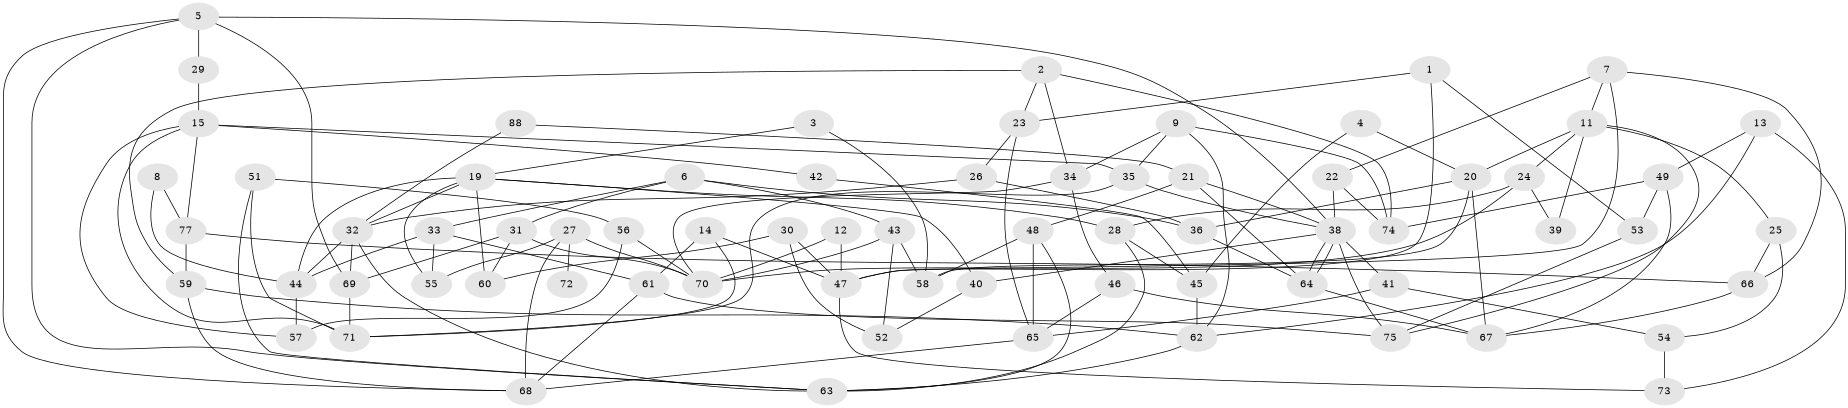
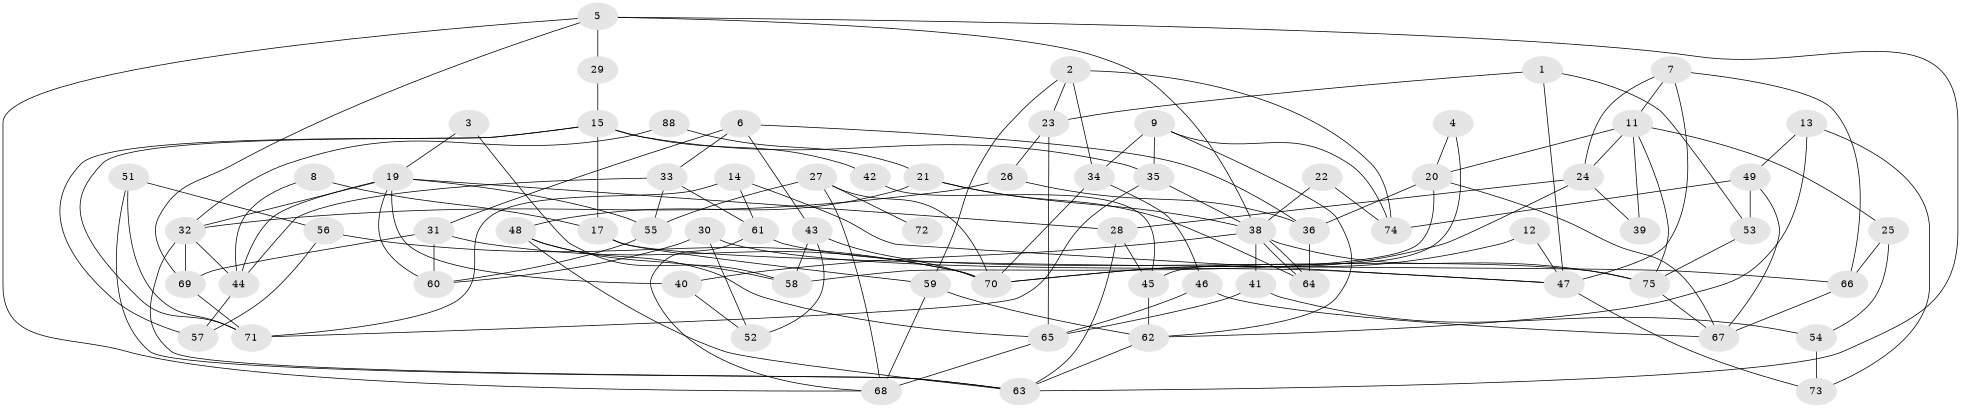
(1470, 124) -> (1606, 110)
(186, 231) -> (598, 231)
none -> (546, 265)
(1386, 308) -> (1684, 311)
